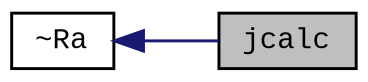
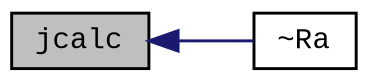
(181, 41) -> (216, 41)
